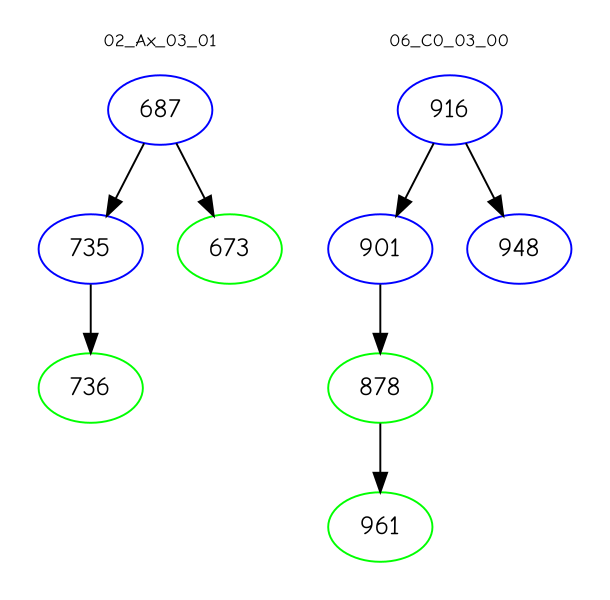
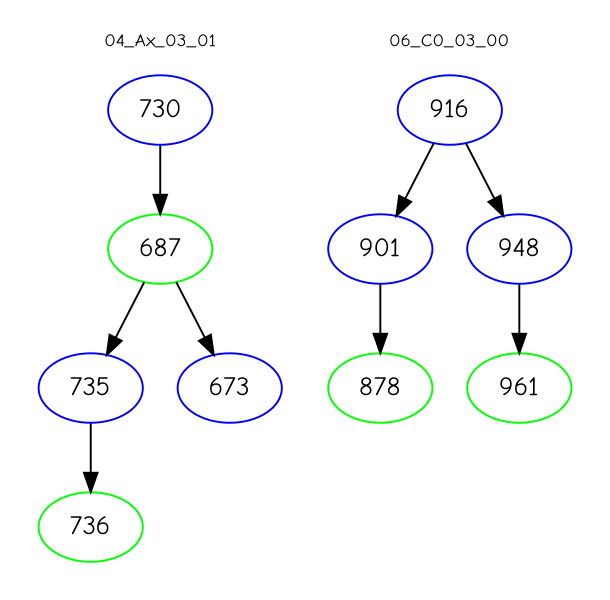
(160, 42) -> (160, 42)
none -> (160, 110)
(160, 110) -> (160, 249)
(230, 249) -> (230, 388)
(380, 448) -> (519, 309)
